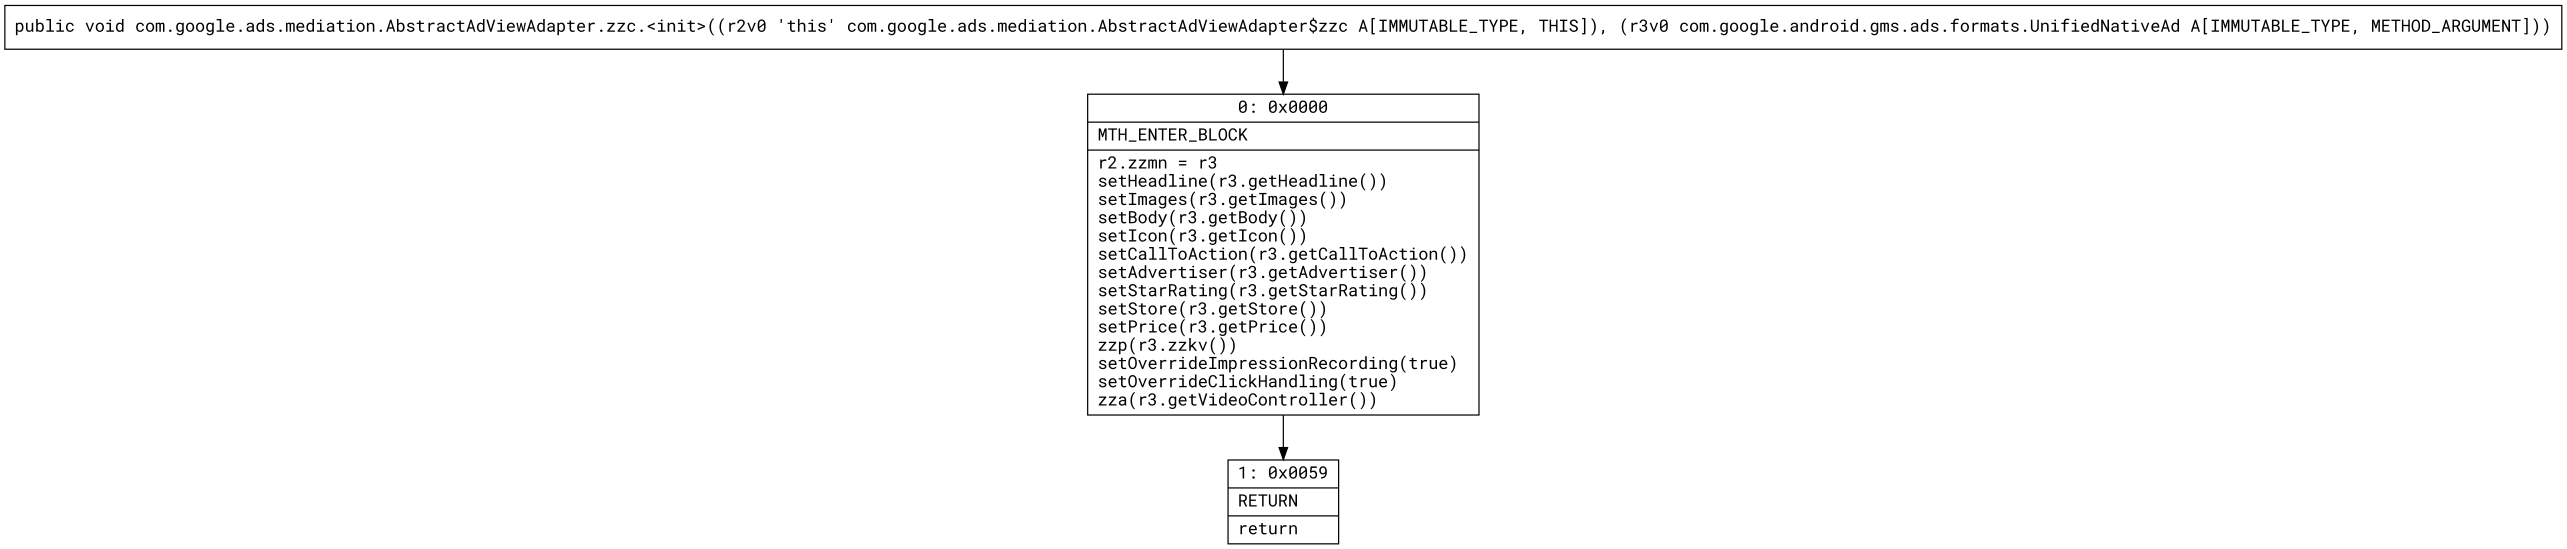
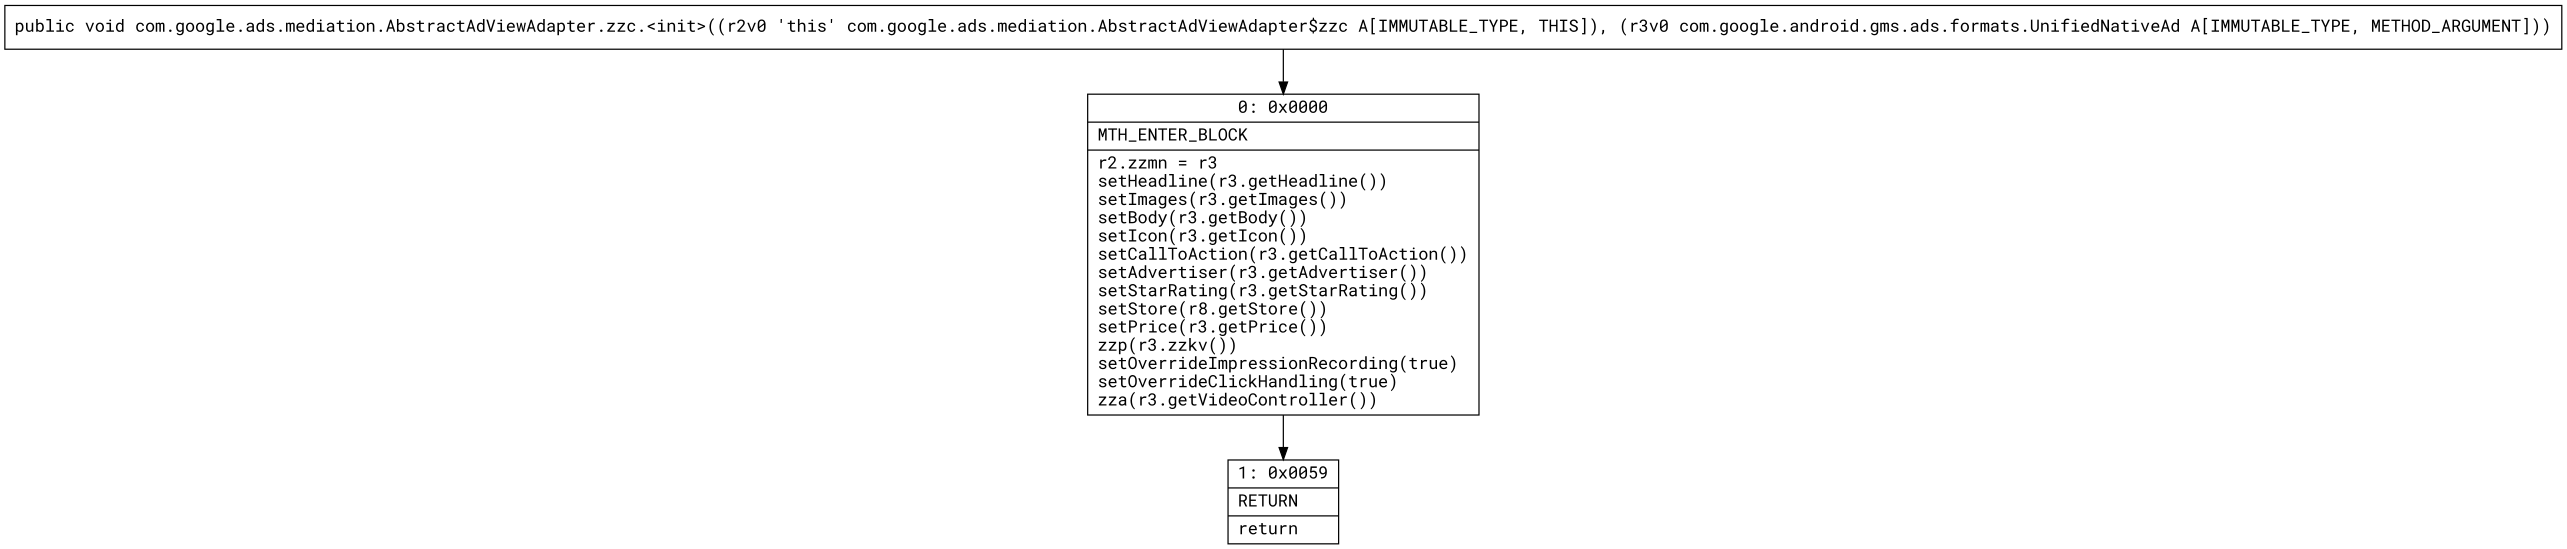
(1213, 309) -> (1213, 309)
